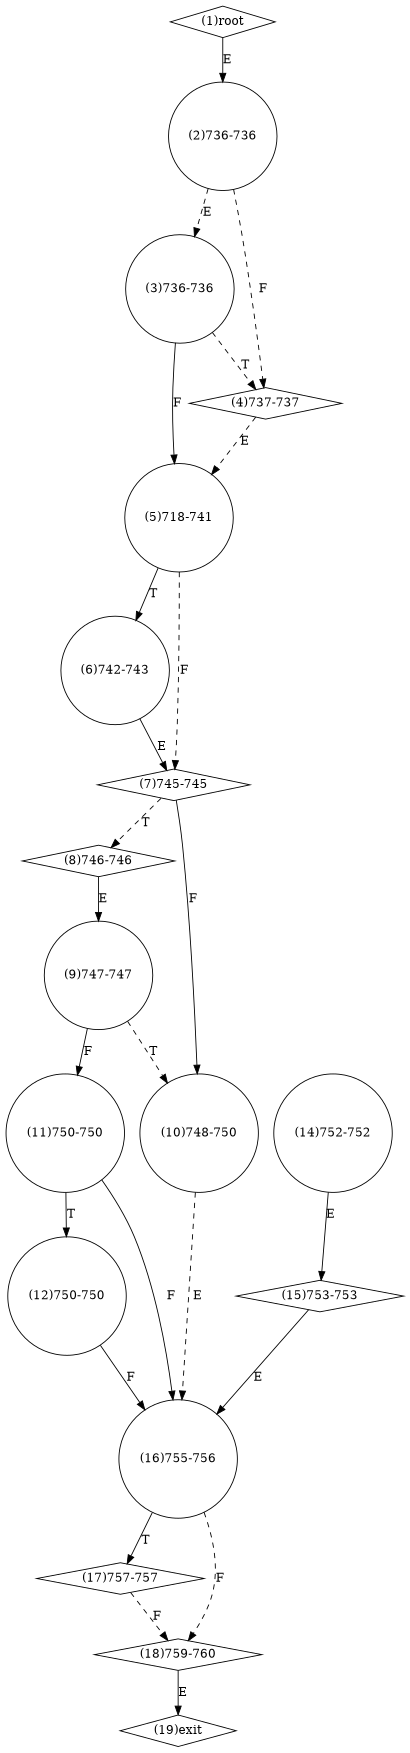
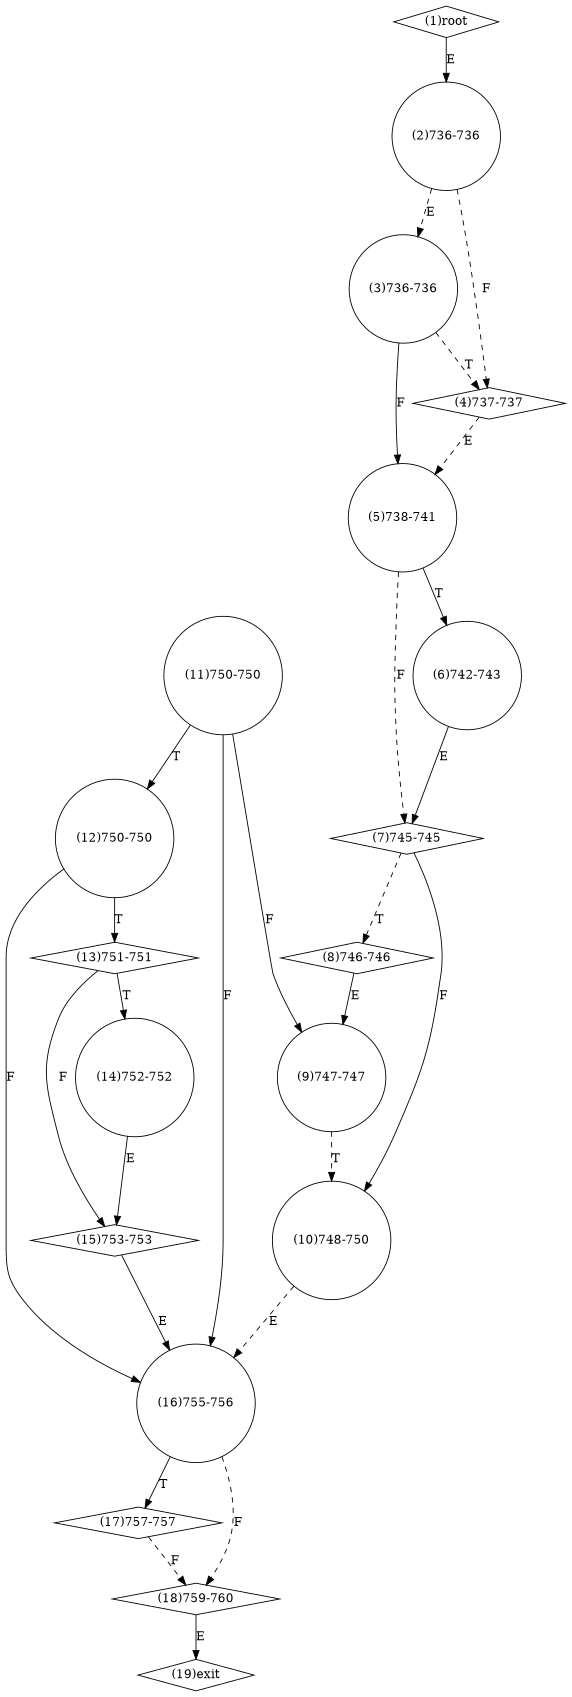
(179, 518) -> (402, 518)
none -> (115, 958)
(83, 1048) -> (257, 882)
